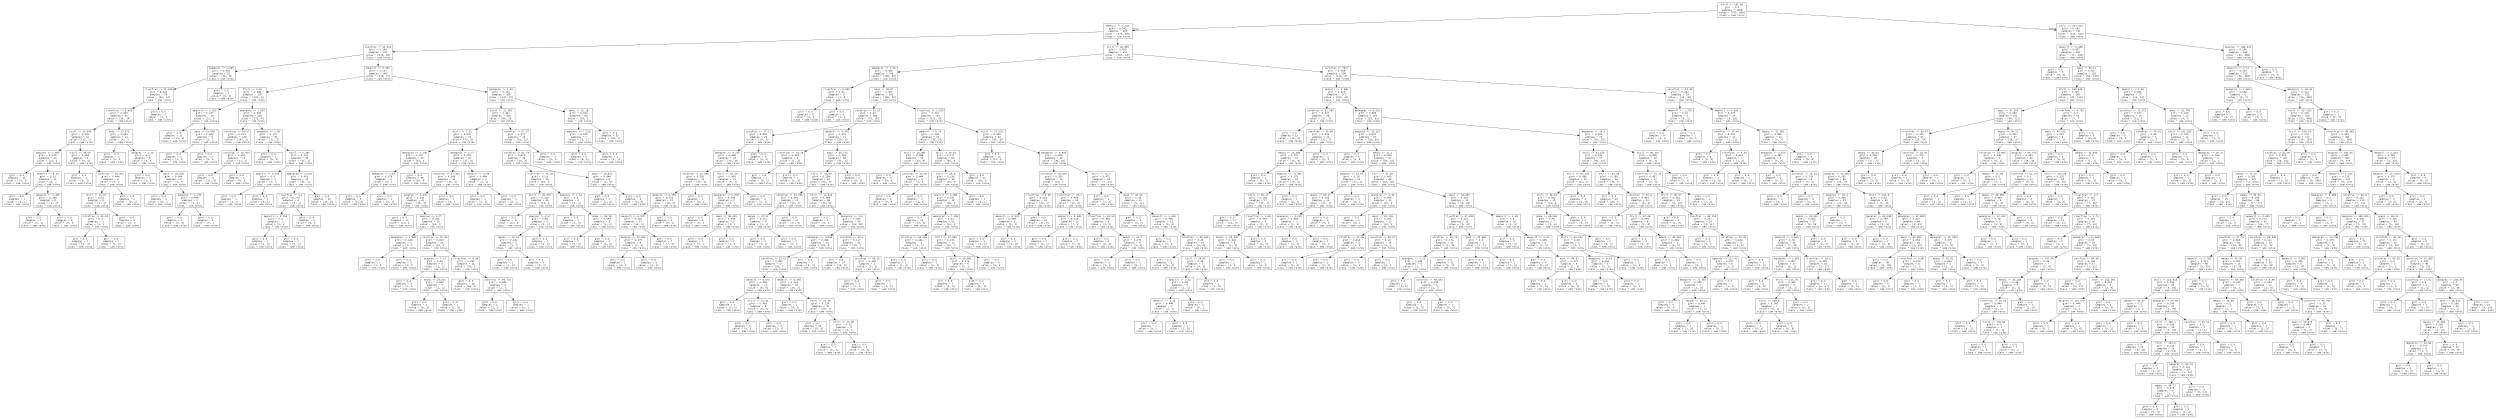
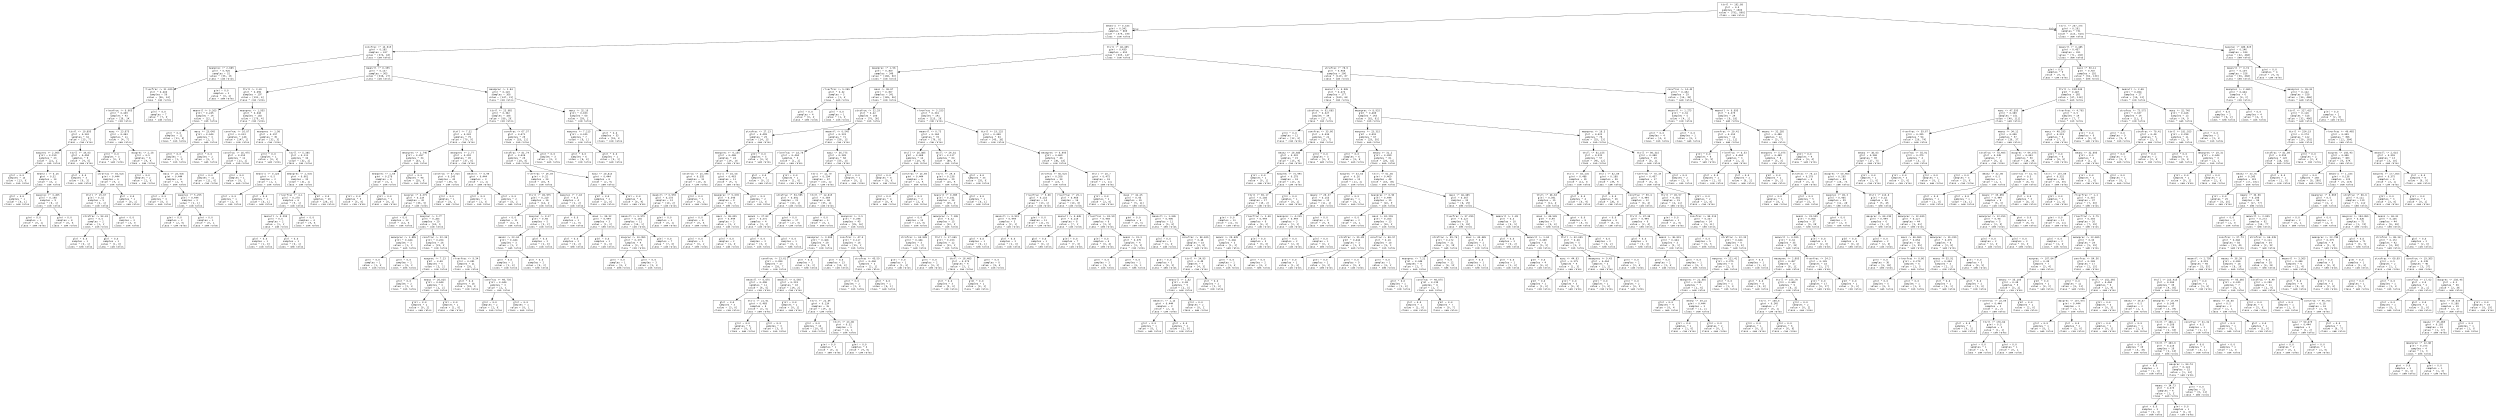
(992, 158) -> none
(2450, 349) -> none
